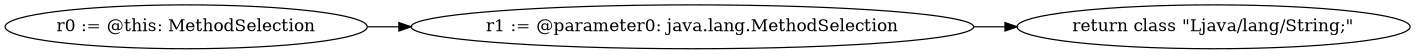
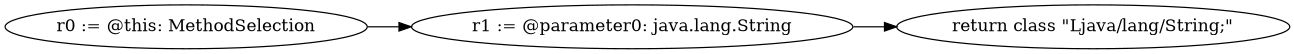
(692, 27) -> (632, 27)
